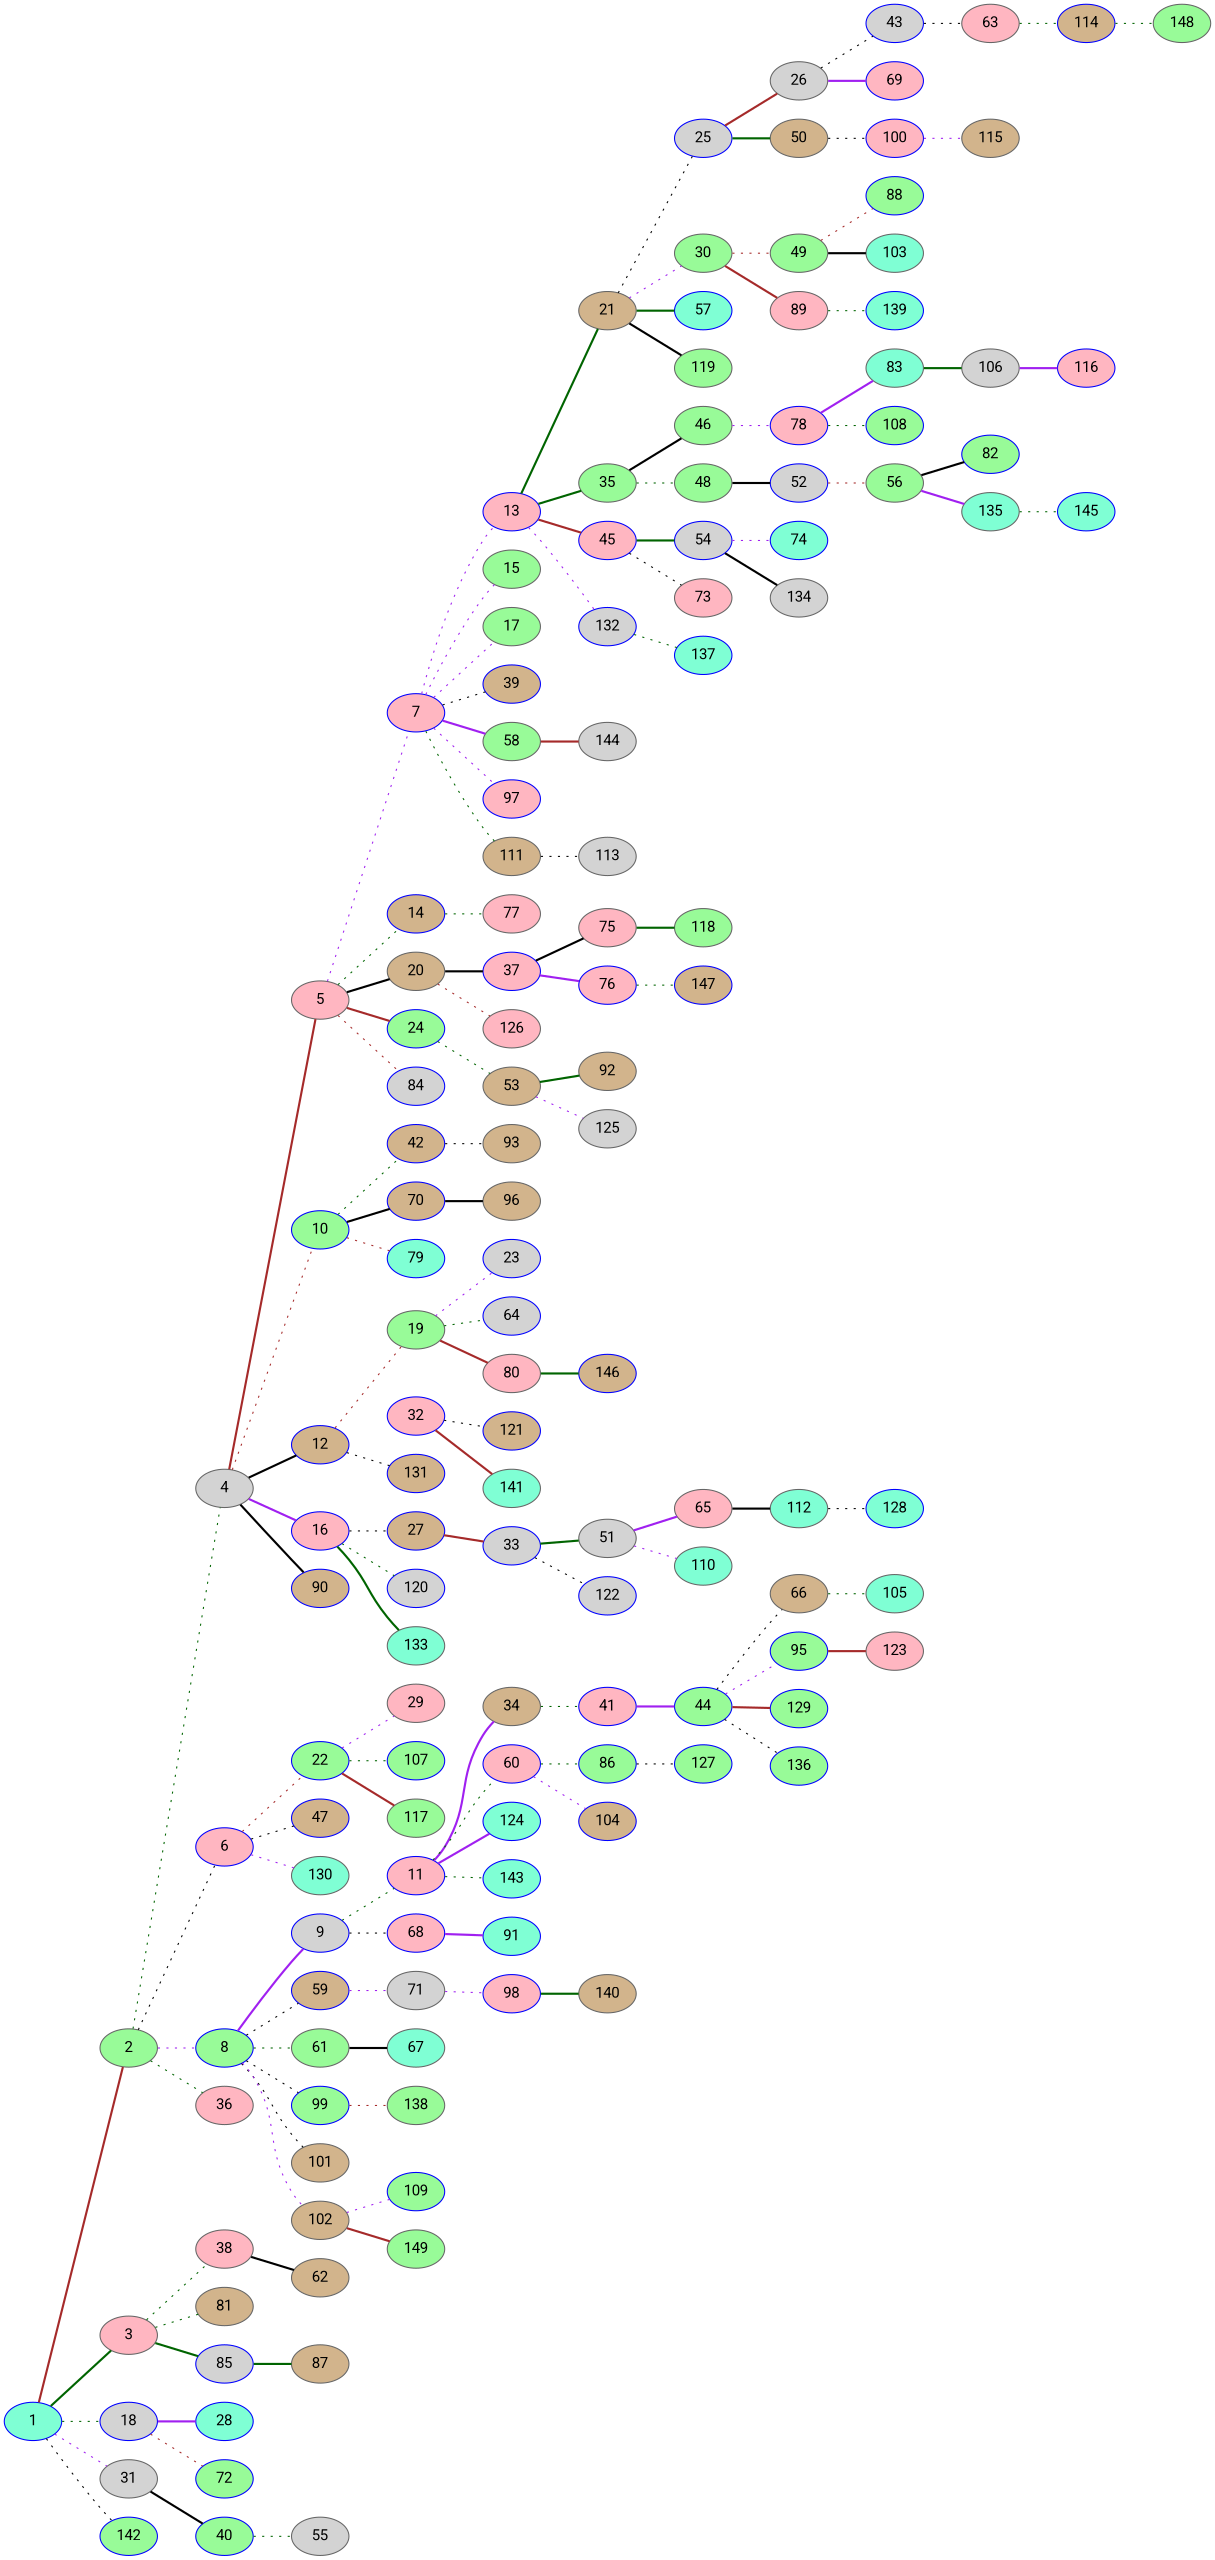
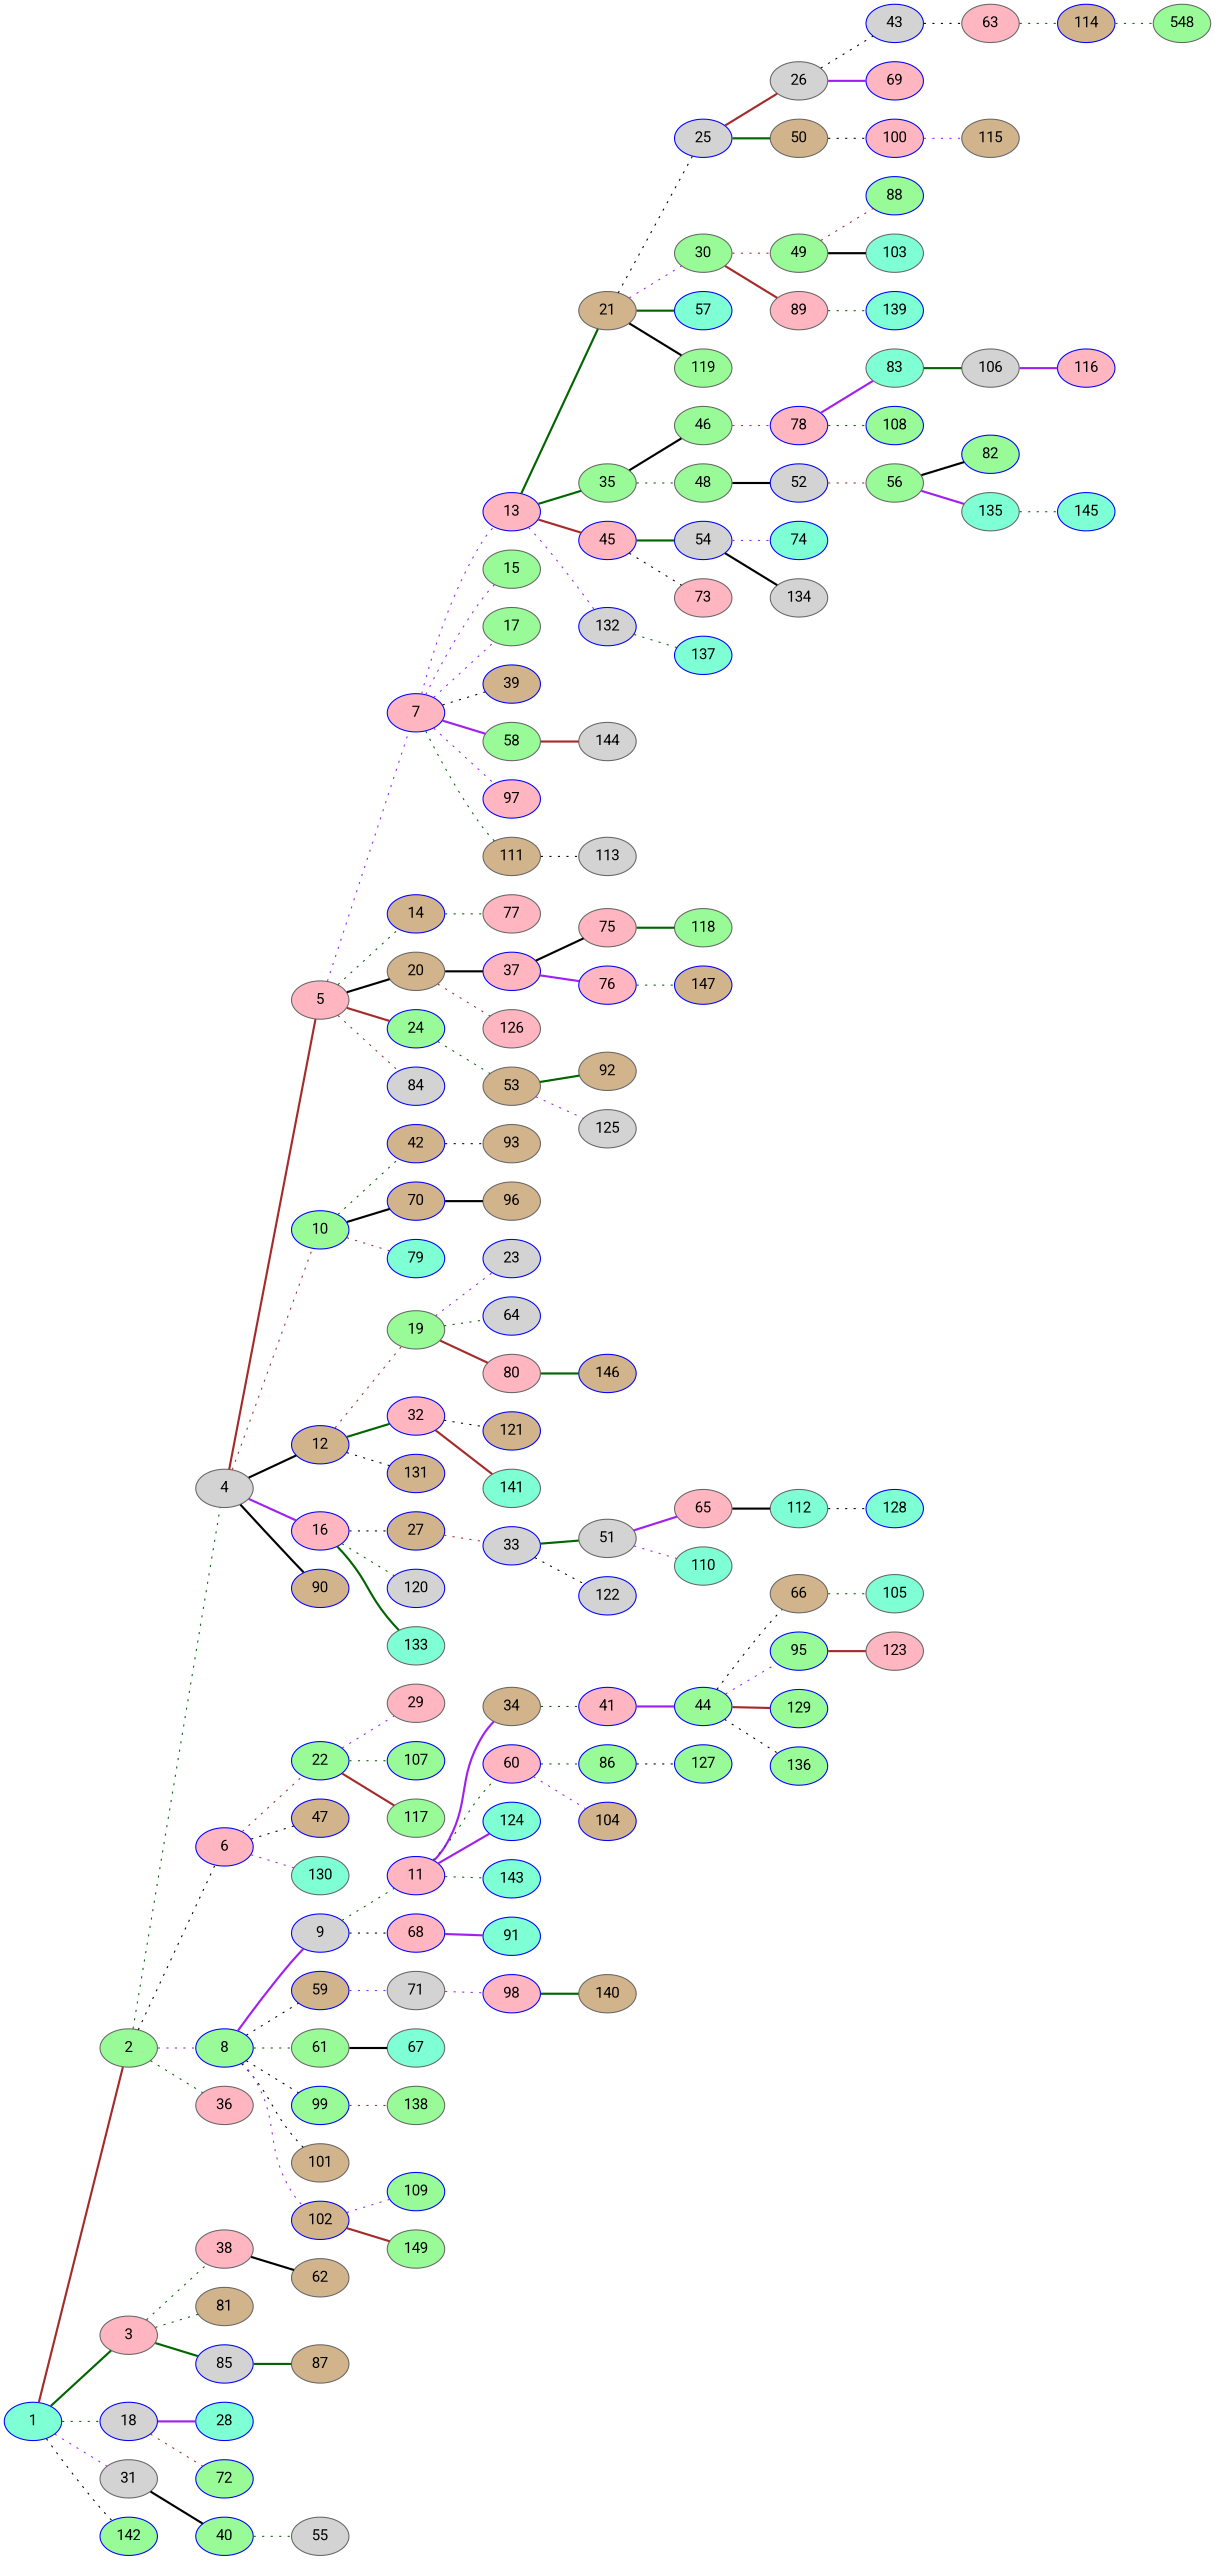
(1182, 23) -> (1182, 23)
none -> (368, 1430)
(464, 1538) -> (464, 1538)
(320, 2220) -> (320, 2220)
